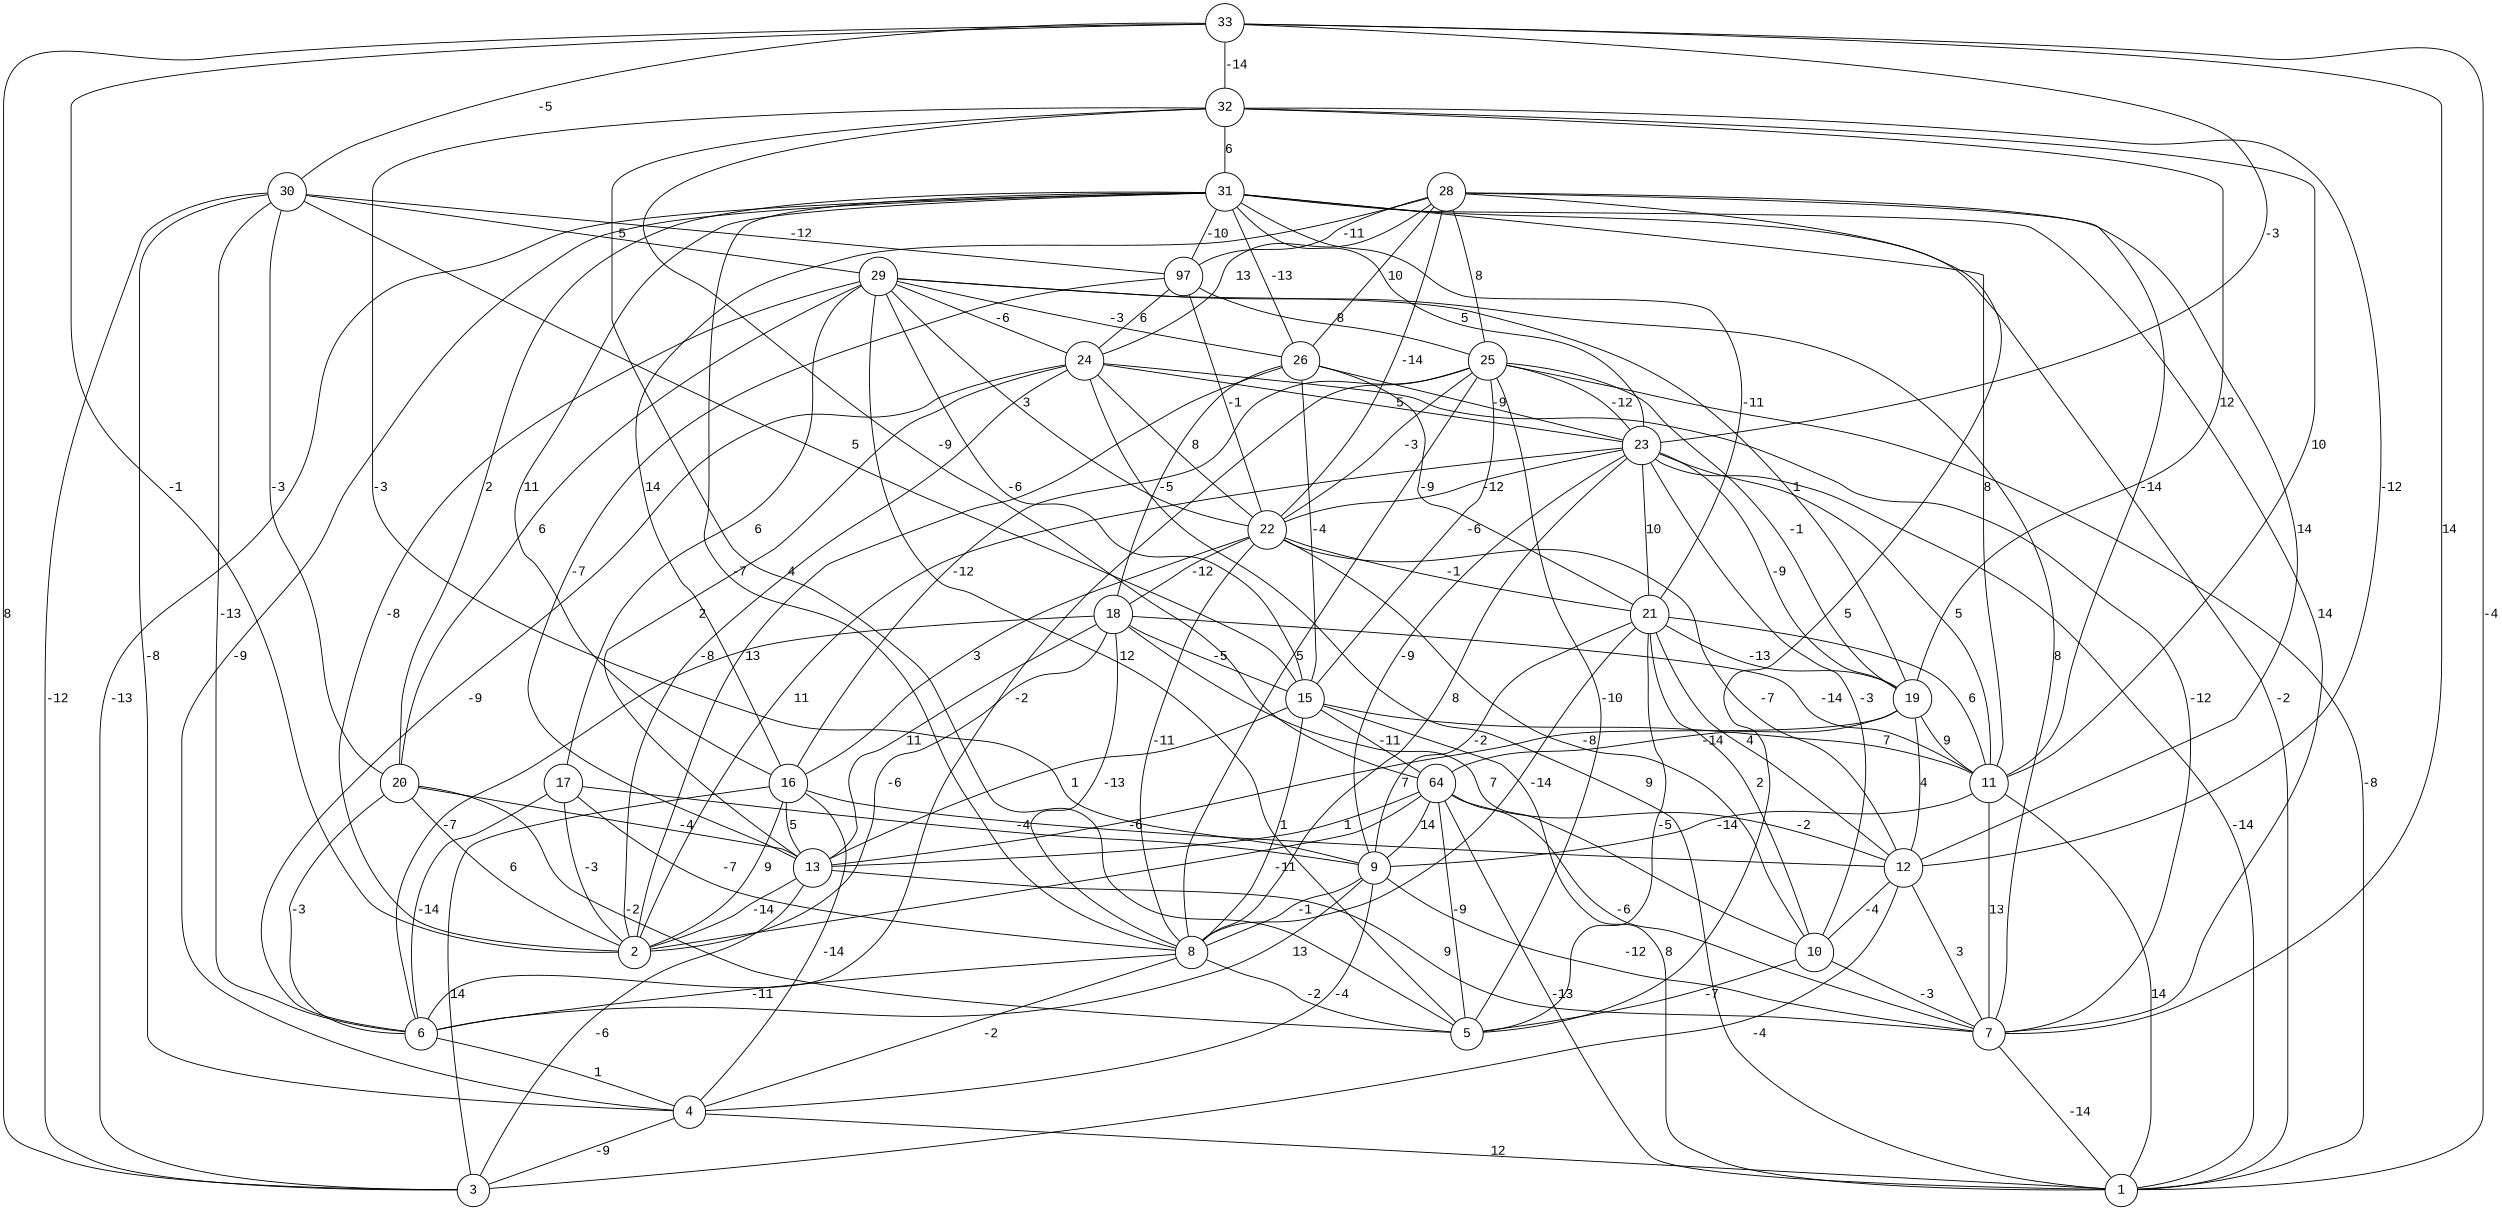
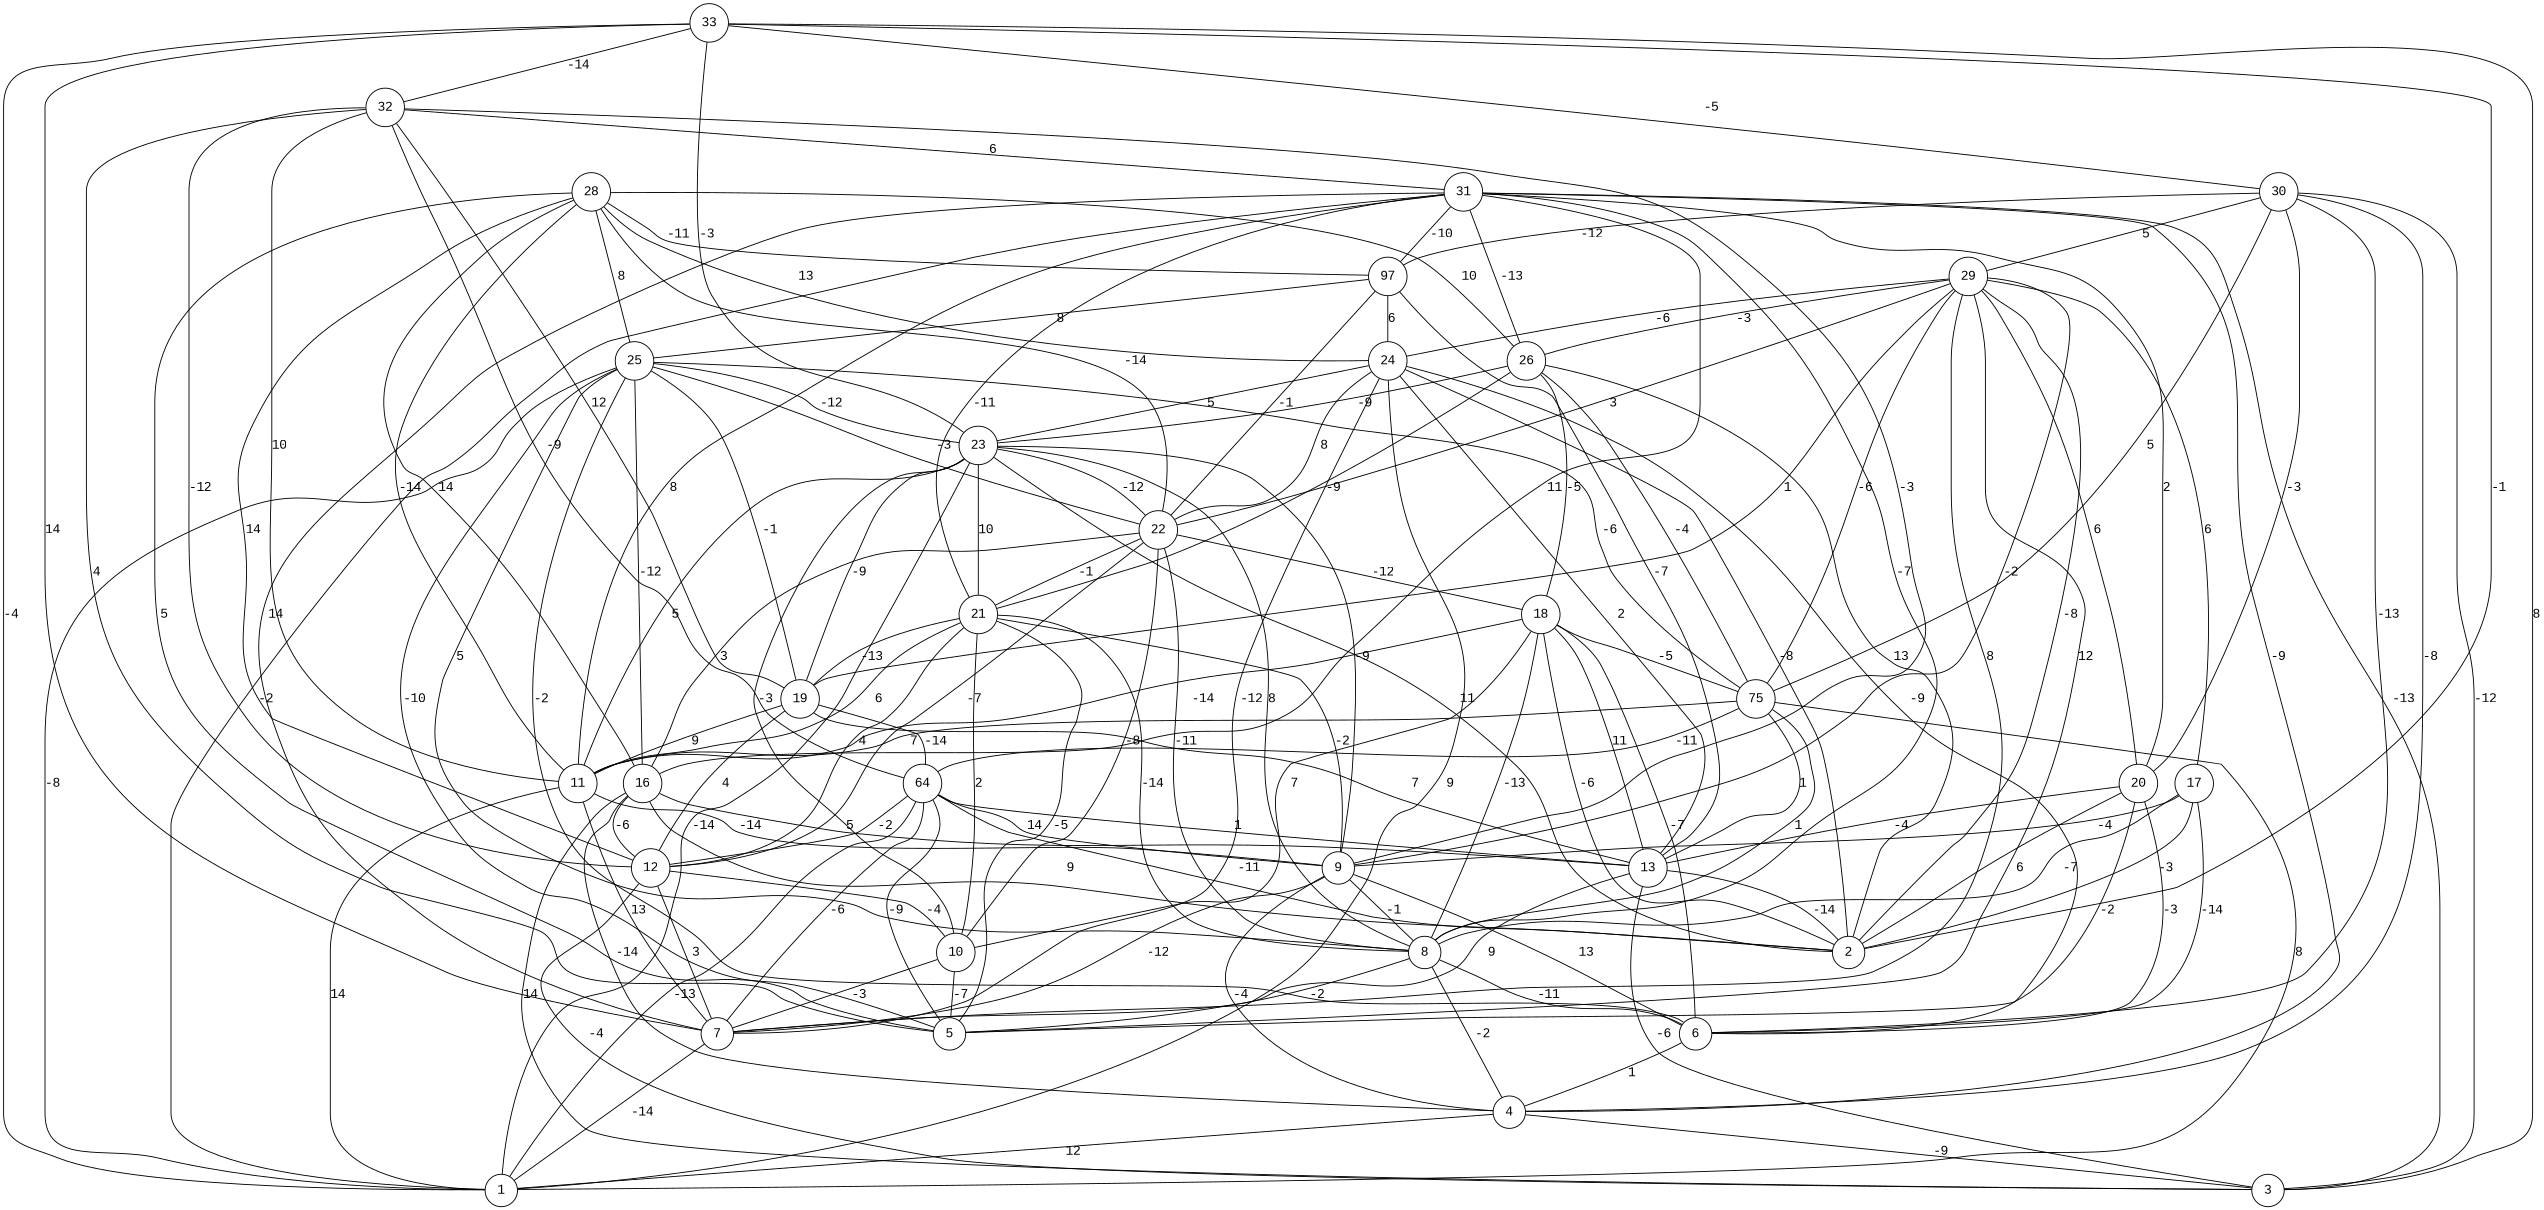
(1444, 319) -> none
none -> (1872, 693)
(1305, 699) -> (1756, 699)
